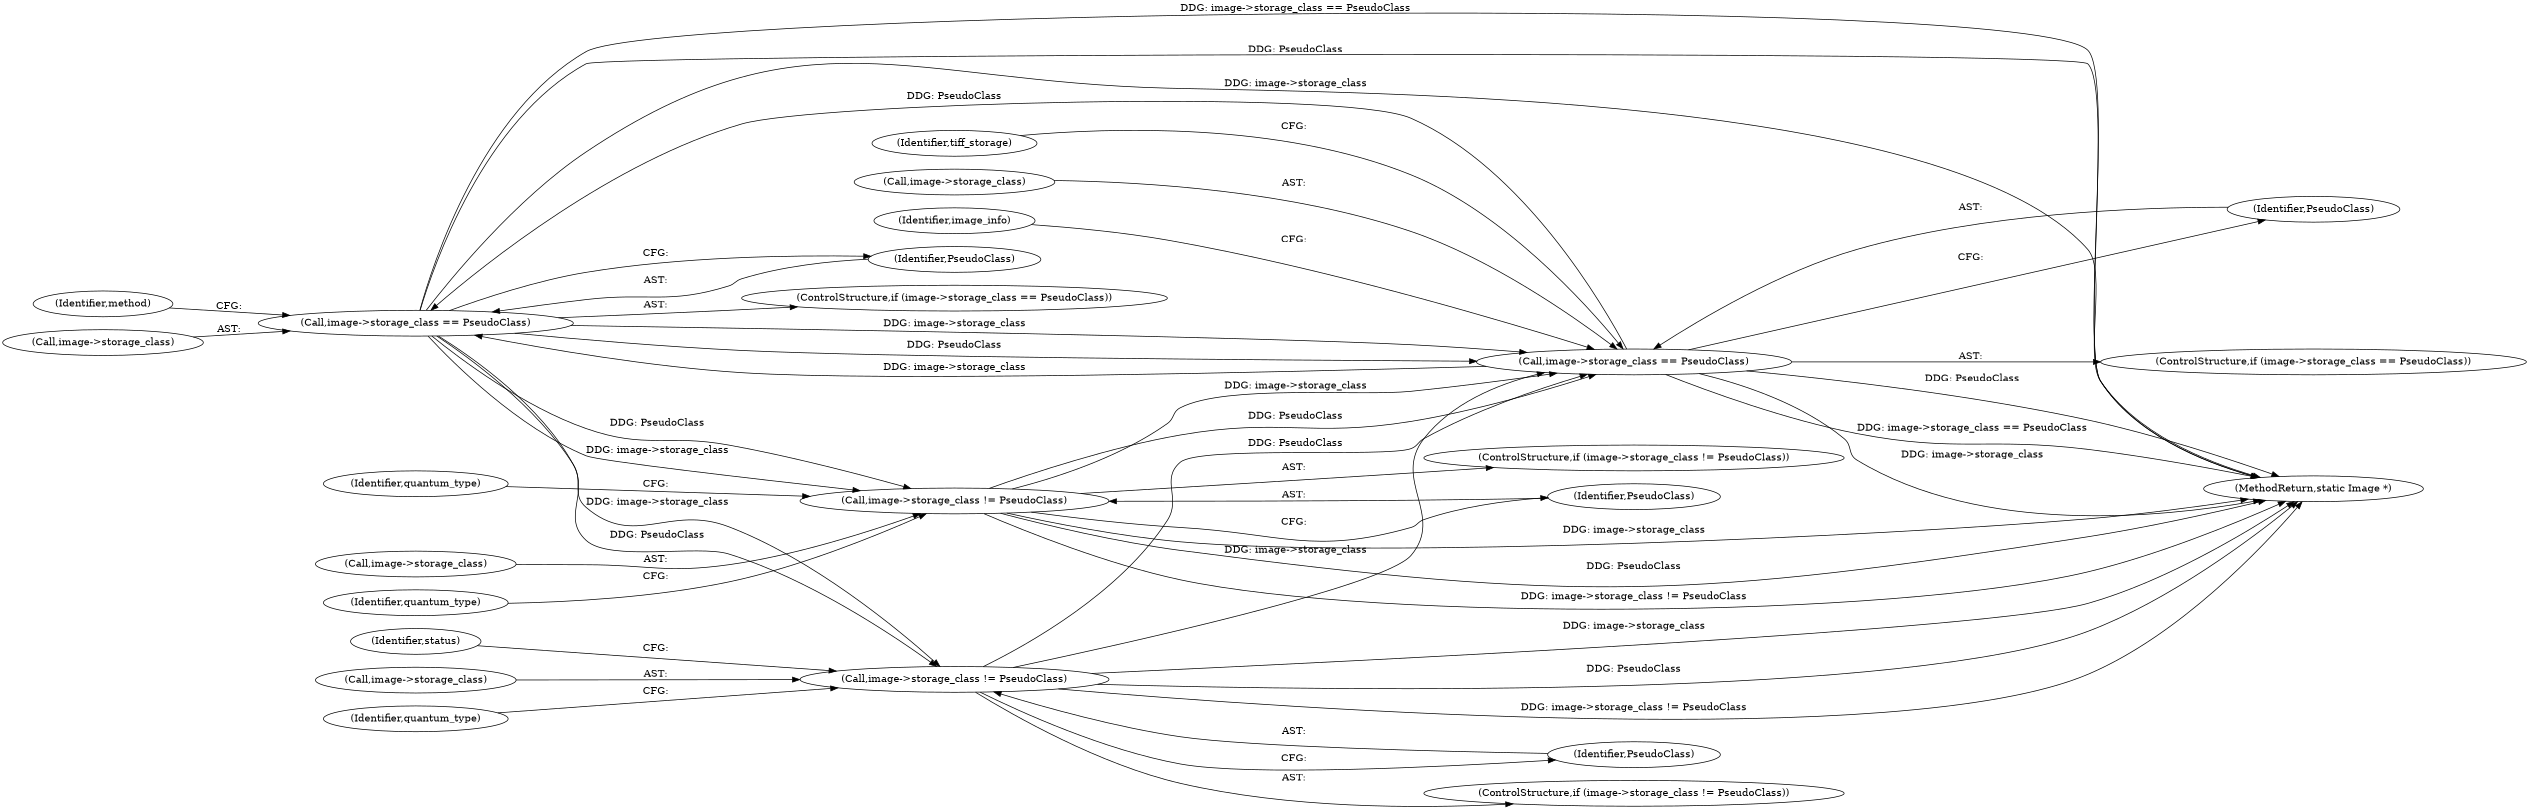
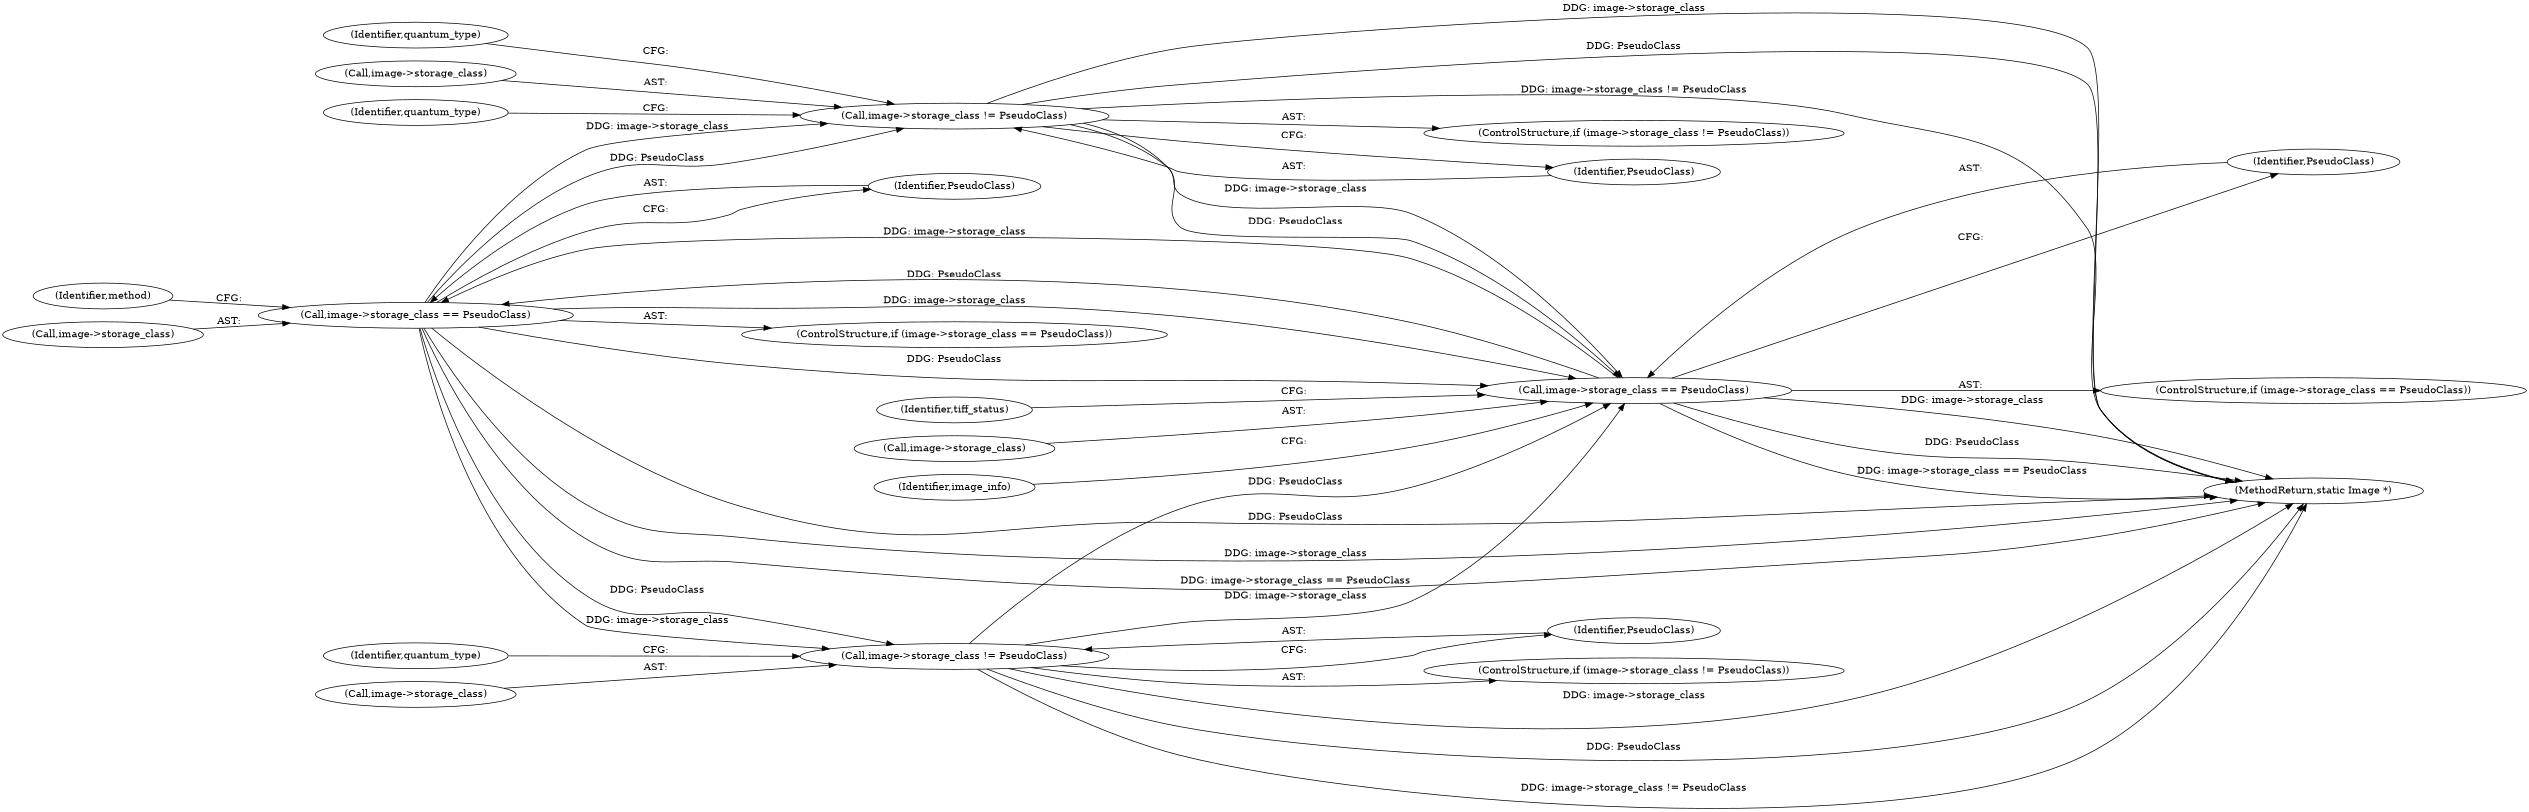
(955, 143) -> (955, 410)
(416, 641) -> none
